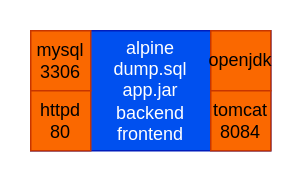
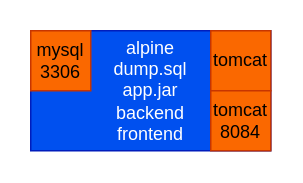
(241, 61) -> (241, 61)
(61, 121) -> none
